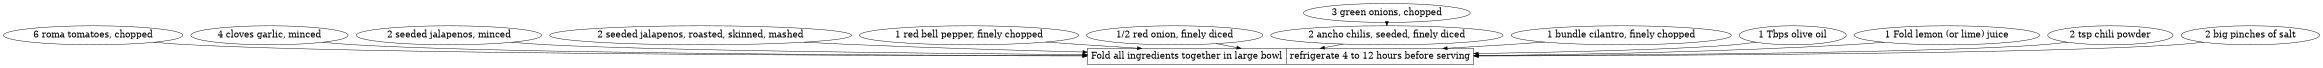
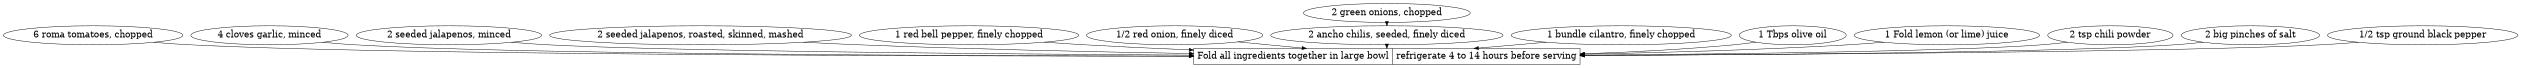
(1387, 13) -> (1387, 13)
none -> (2423, 35)
(1380, 56) -> (1486, 56)
